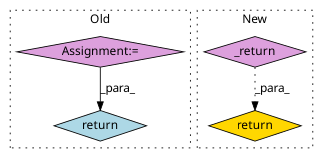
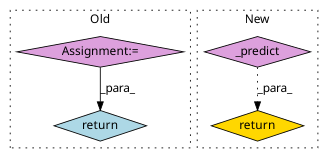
(255, 52) -> (258, 52)
